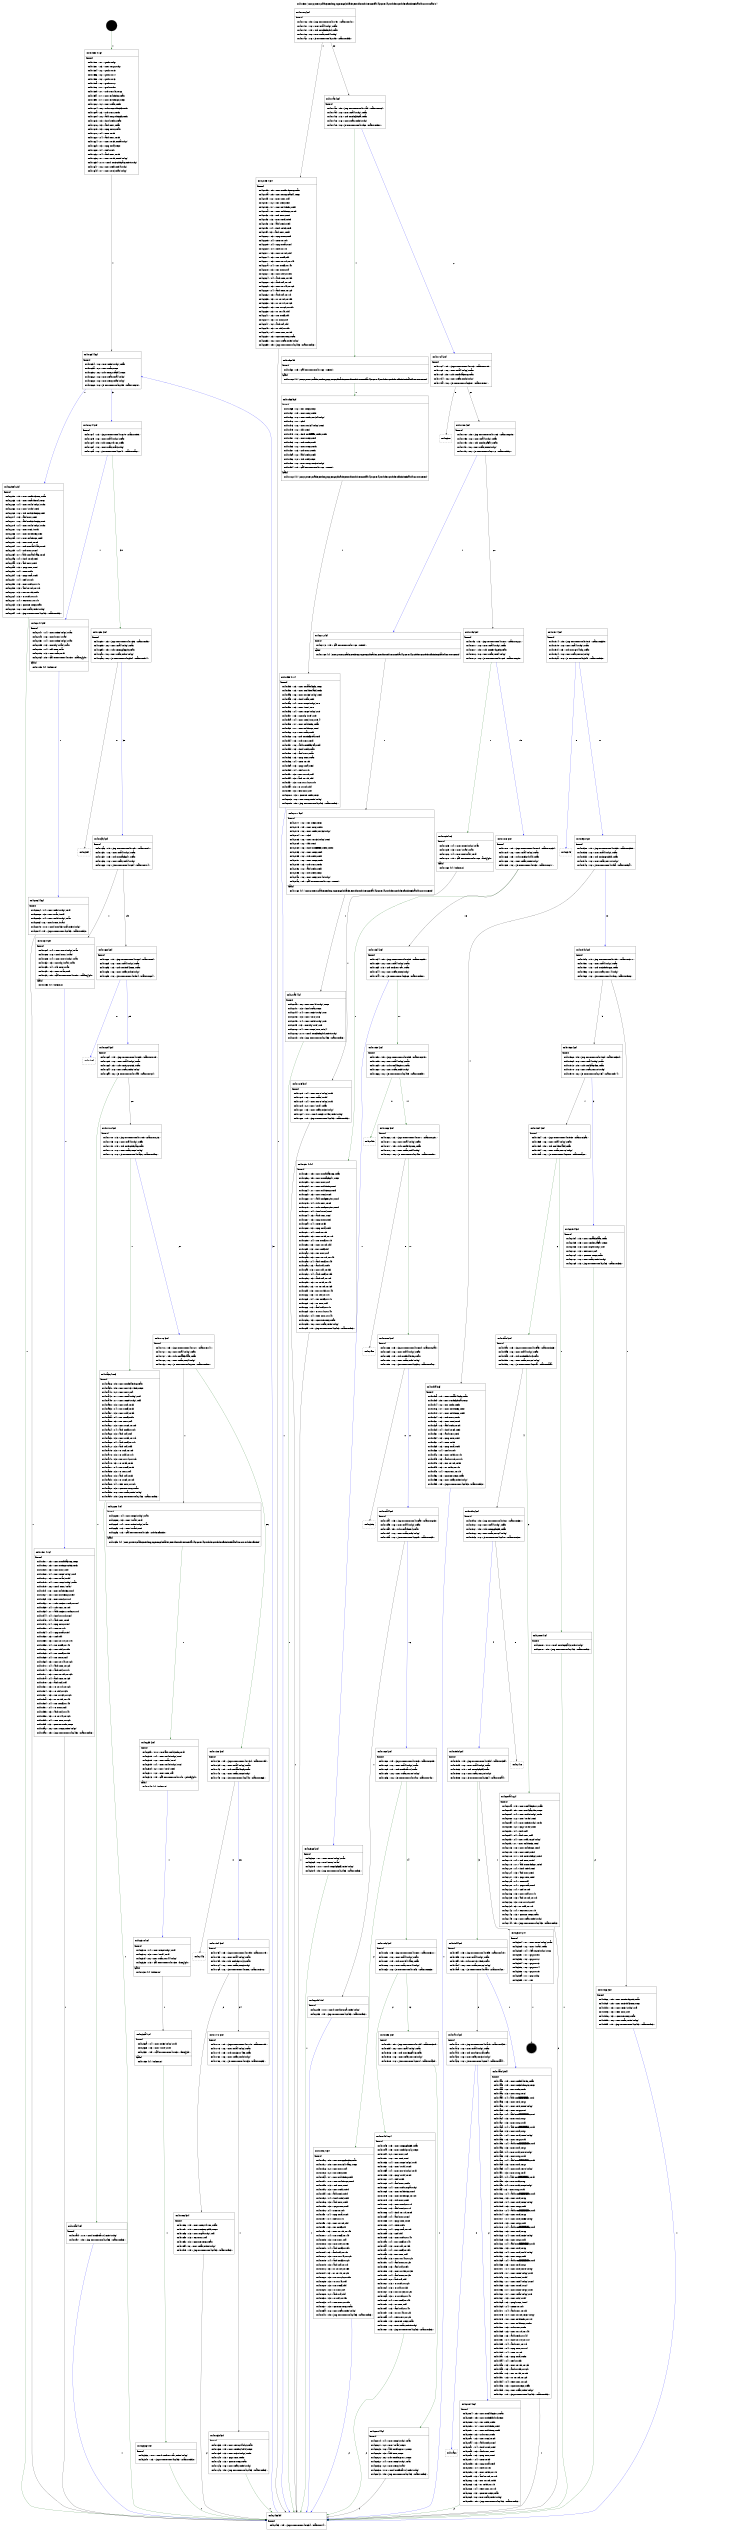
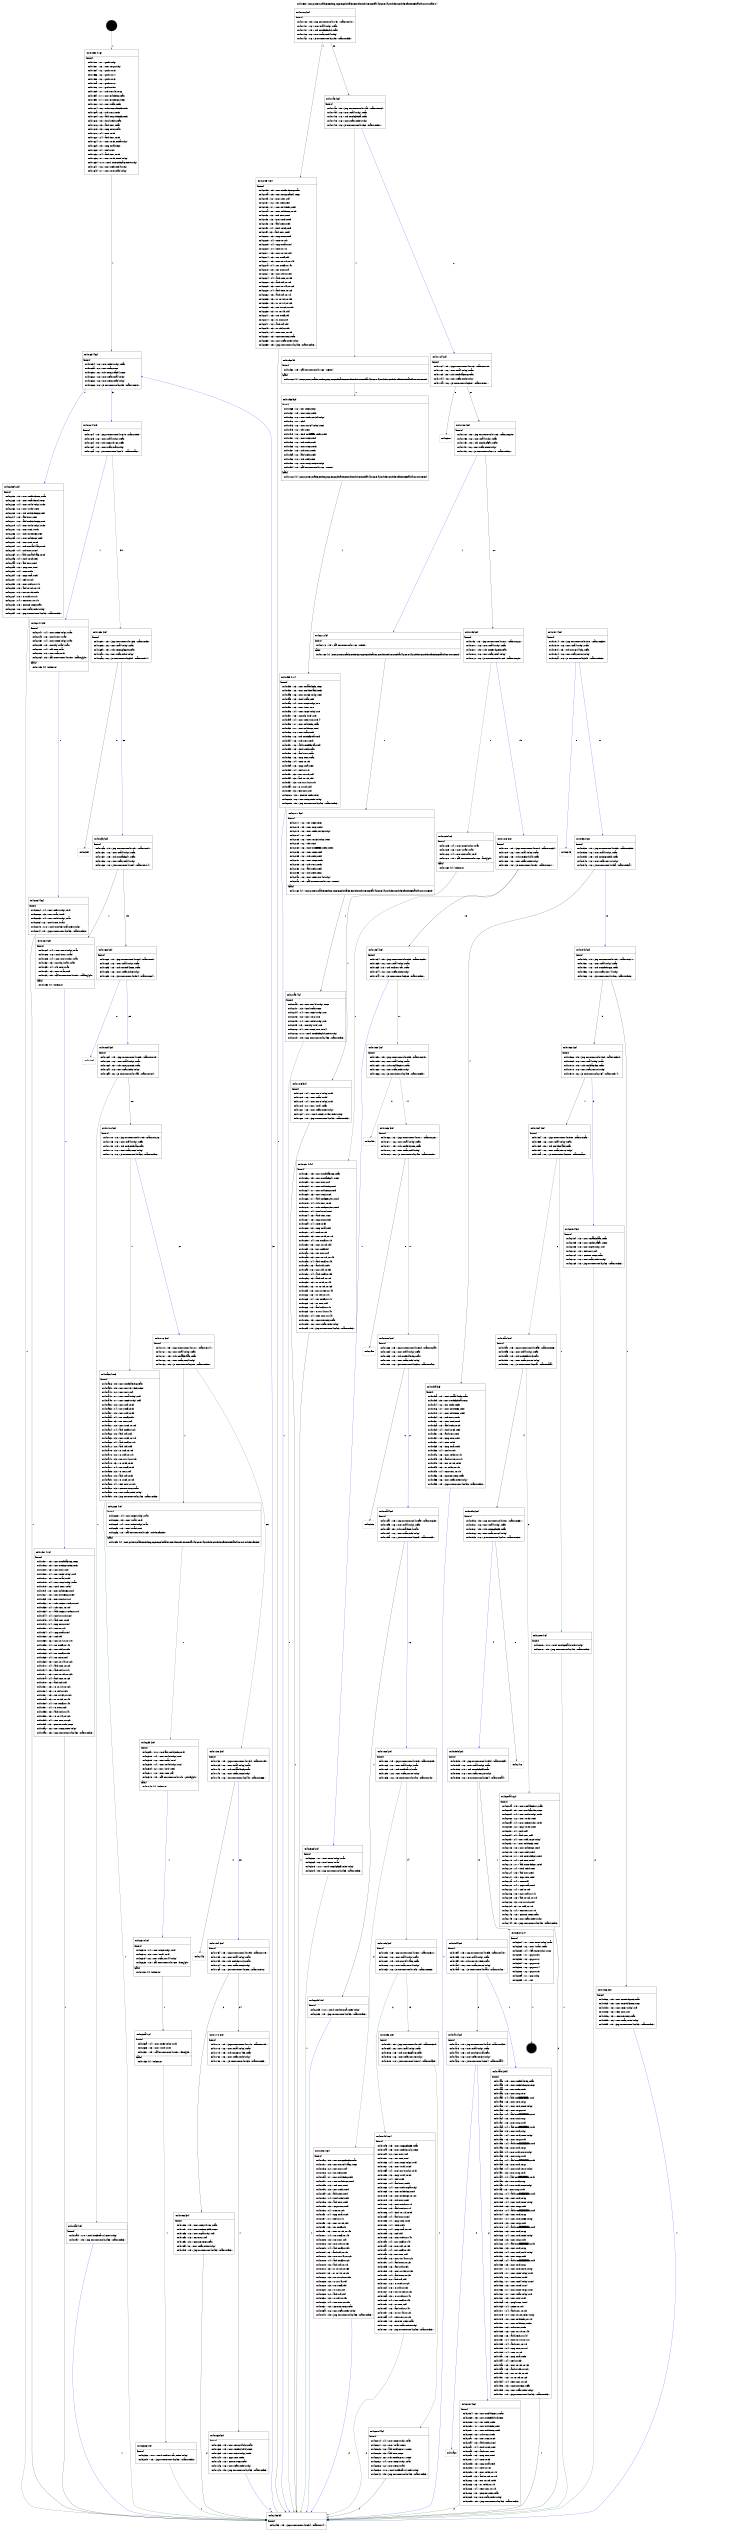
(256, 2494) -> (256, 2494)
